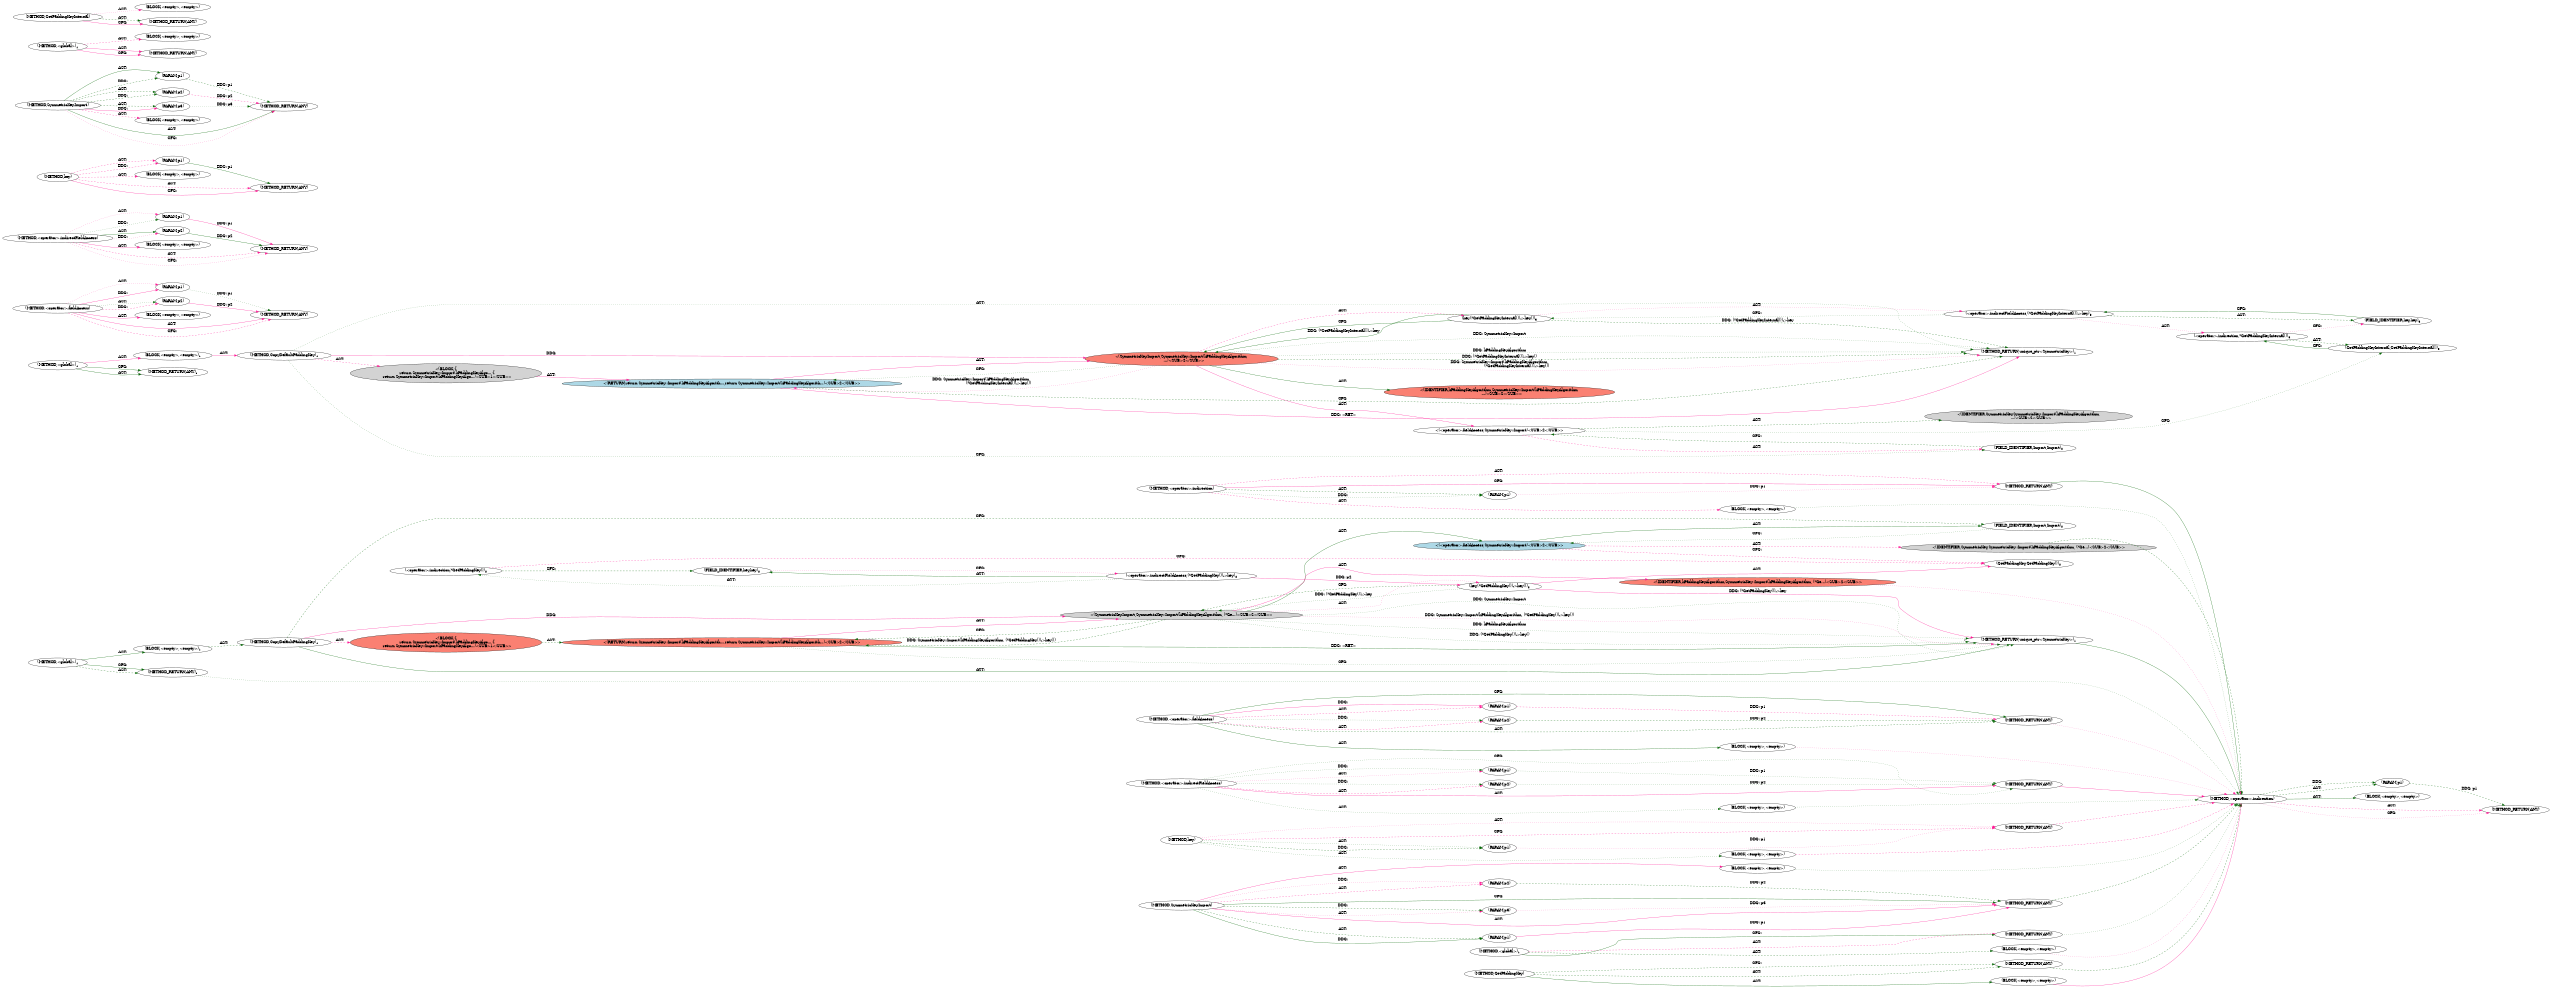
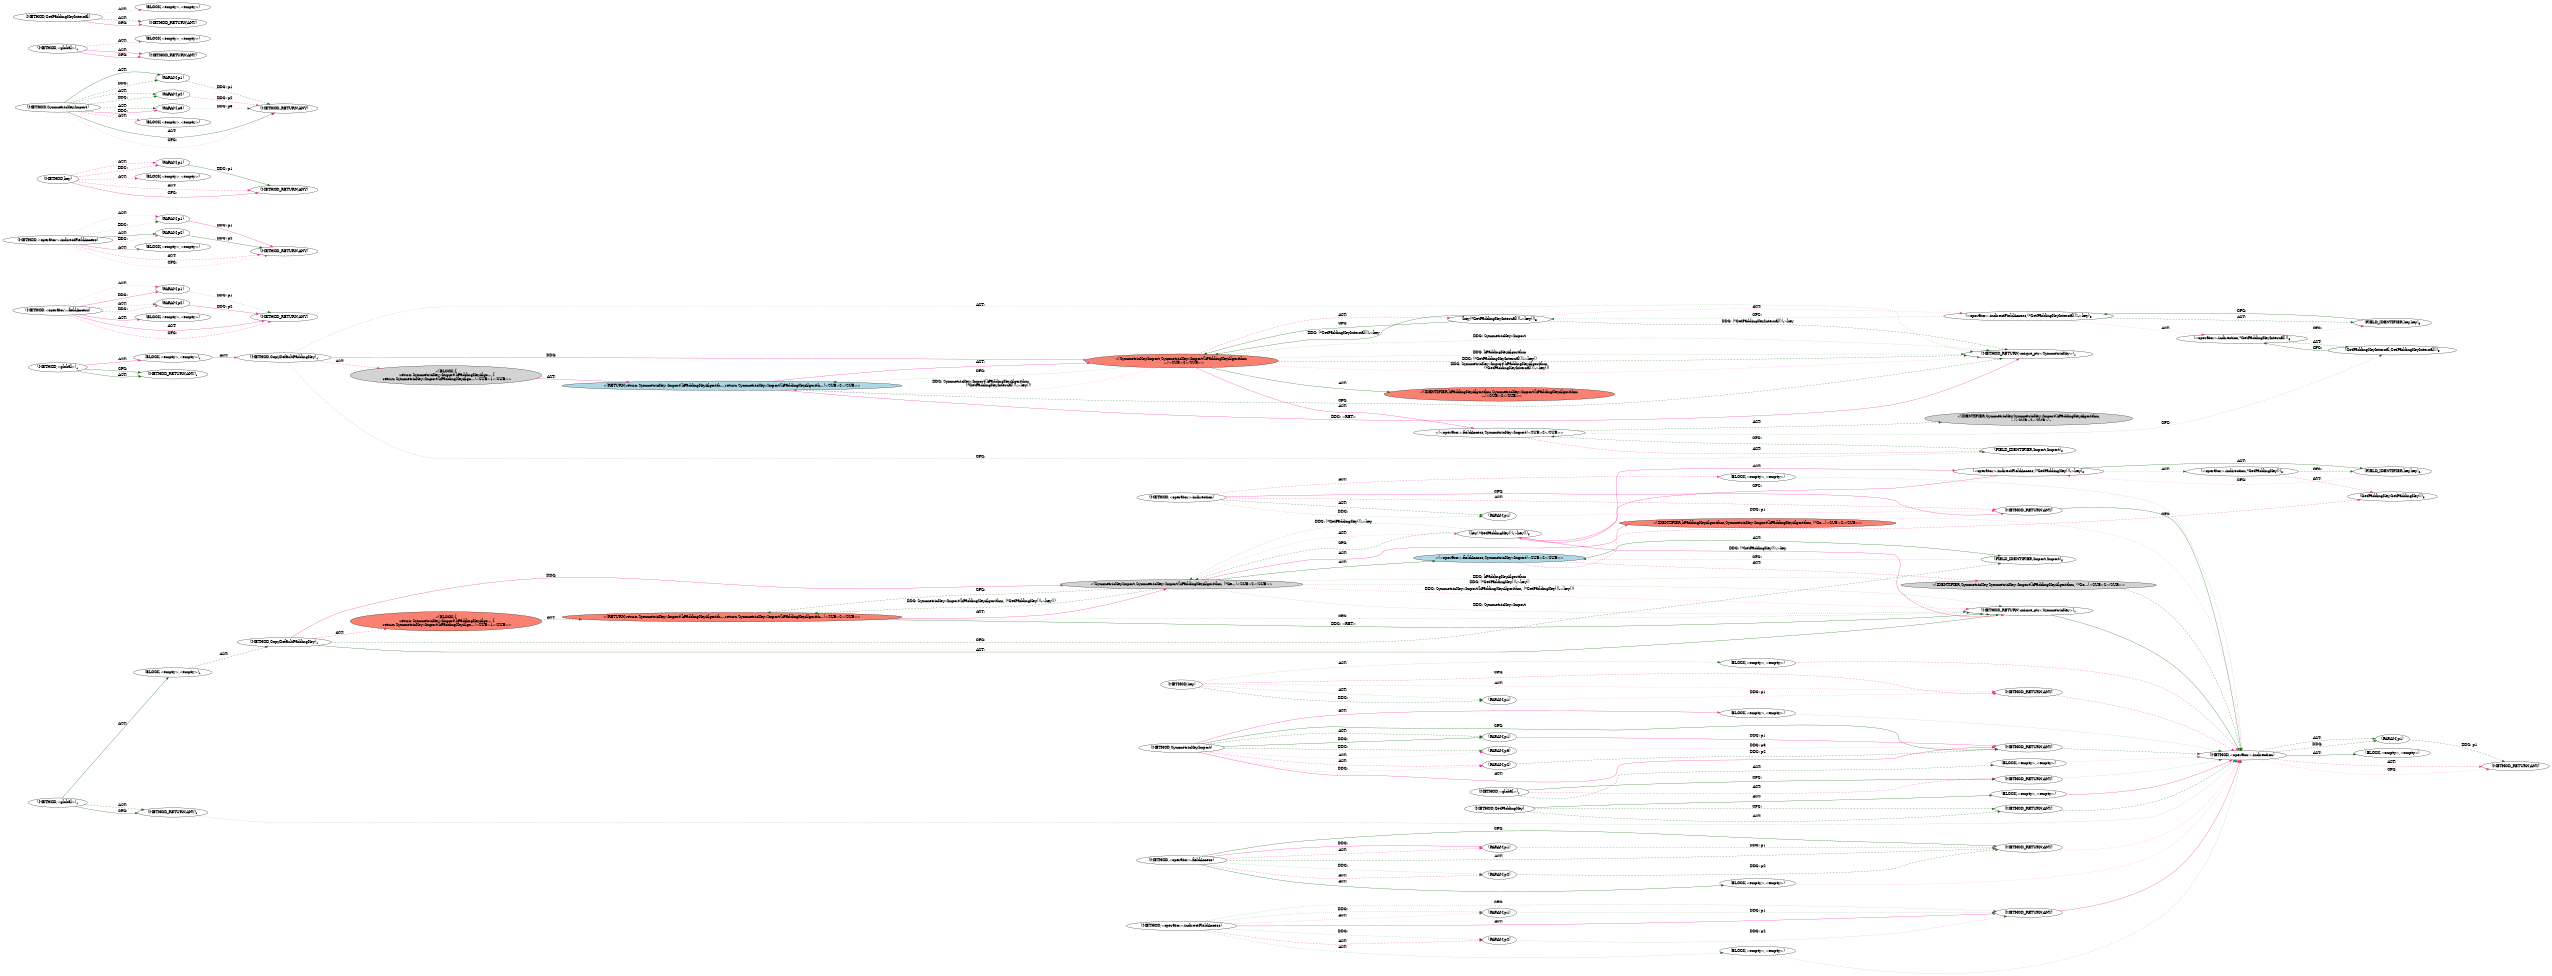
(1182, 557) -> (2318, 479)
(1760, 574) -> (1708, 469)
(1343, 578) -> (1758, 486)
